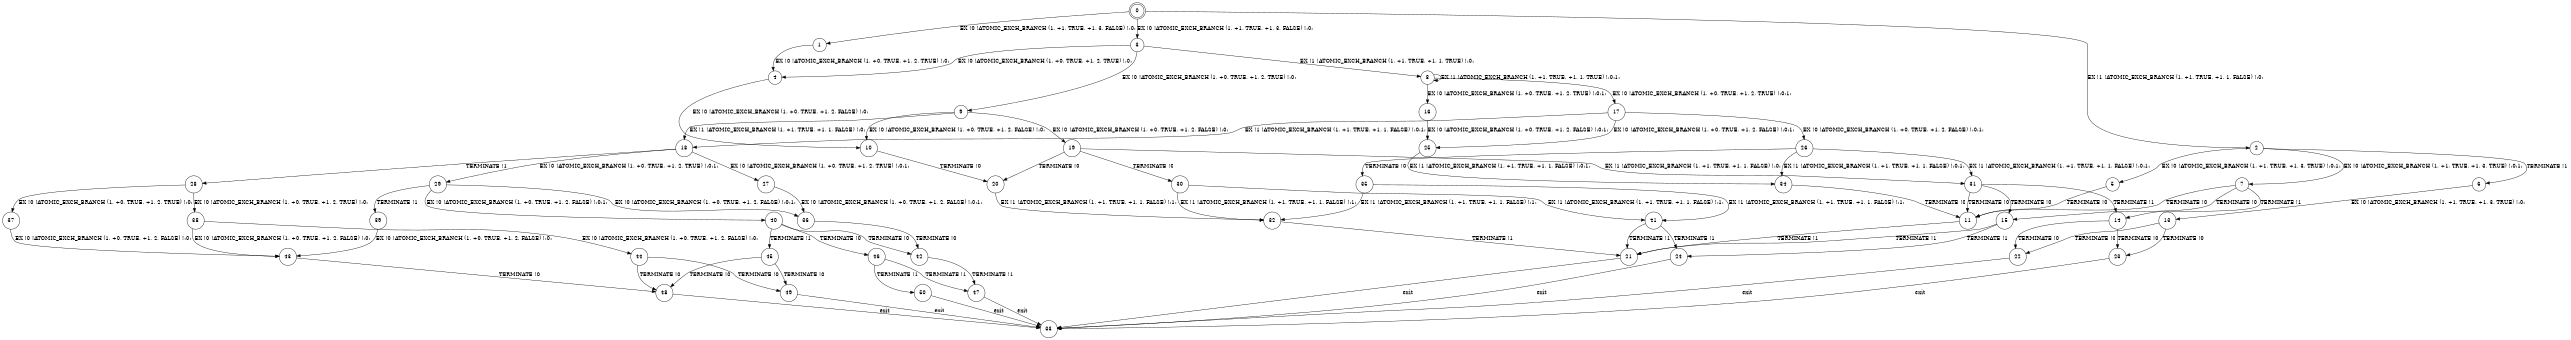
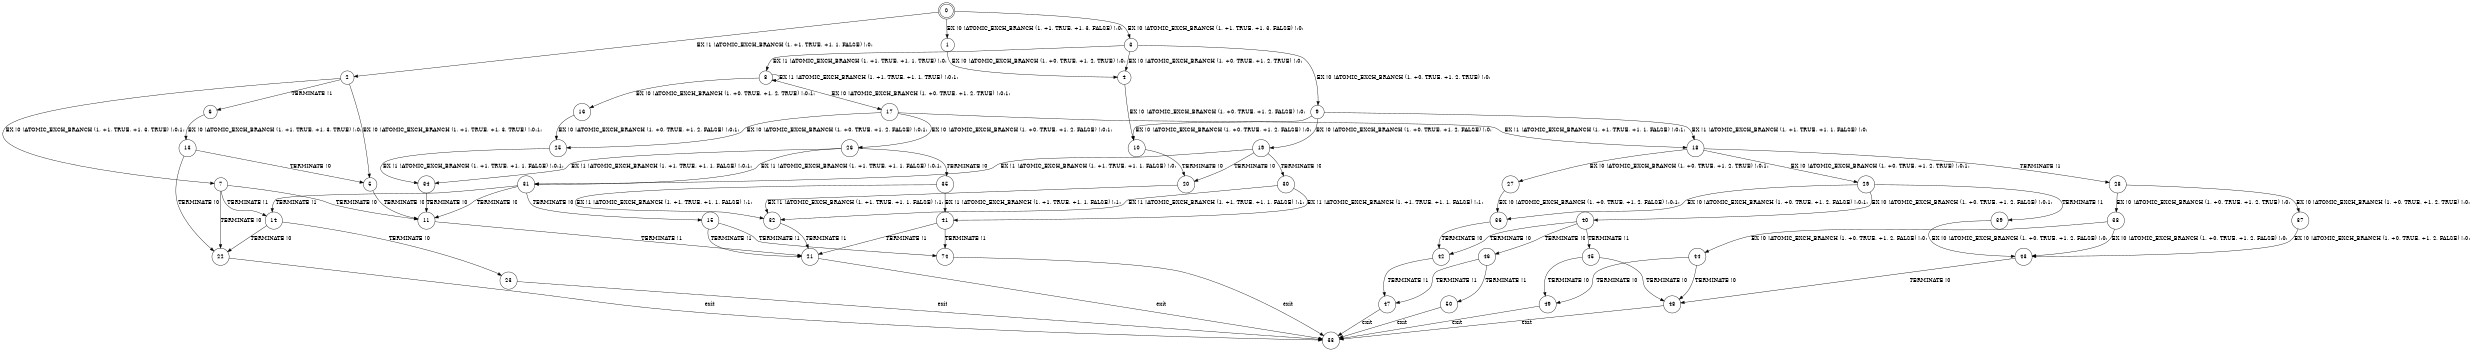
(2129, 211) -> (221, 218)
(2152, 247) -> (278, 166)
(1679, 257) -> (945, 257)
